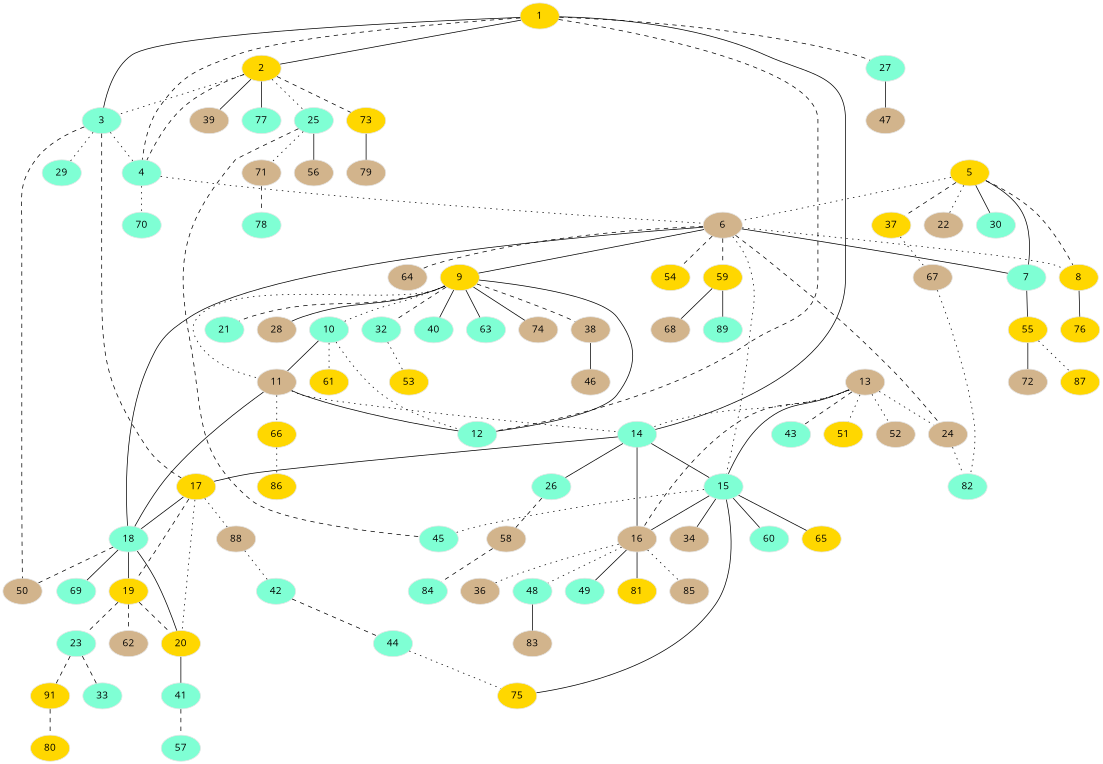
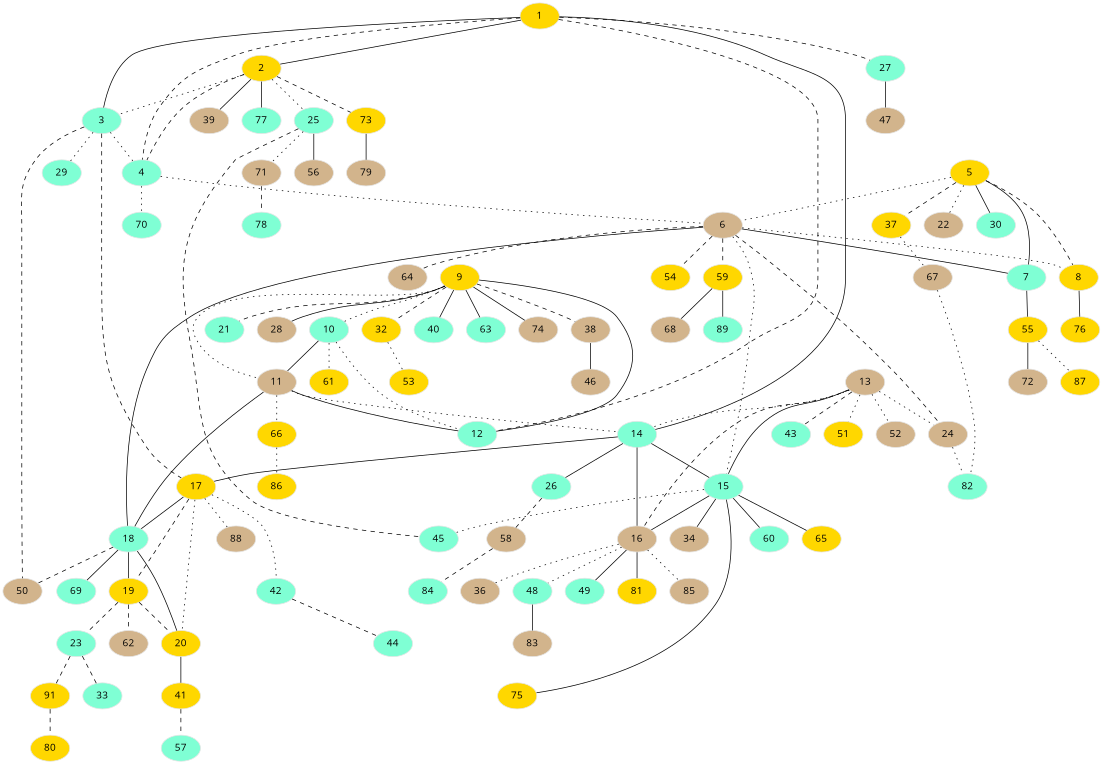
(591, 251) -> none
(381, 330) -> (381, 330)
(256, 565) -> (261, 524)
(455, 670) -> none
(181, 696) -> (181, 696)
